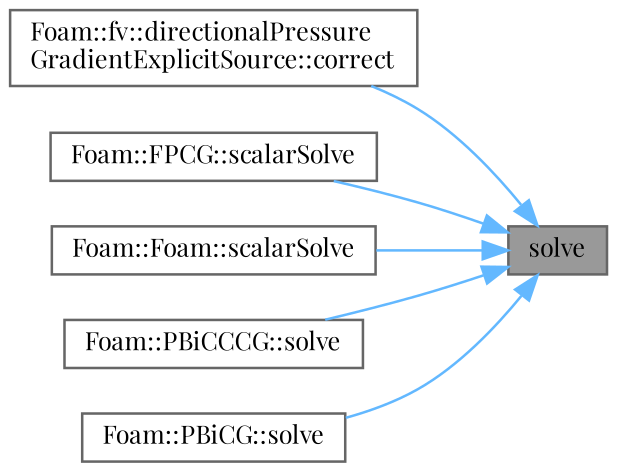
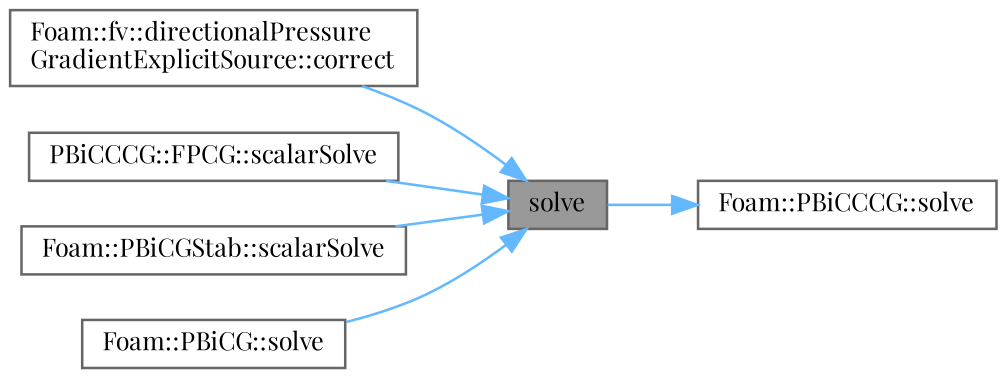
(214, 157) -> (214, 157)
(214, 250) -> (214, 250)
(405, 299) -> (640, 205)
